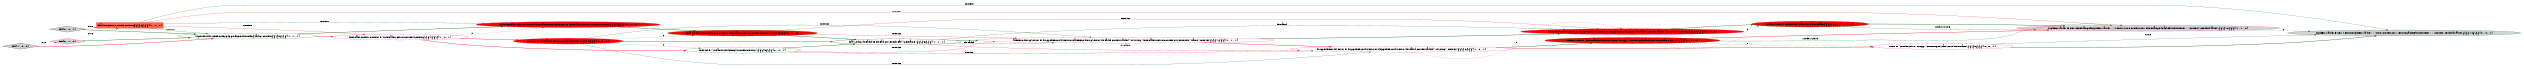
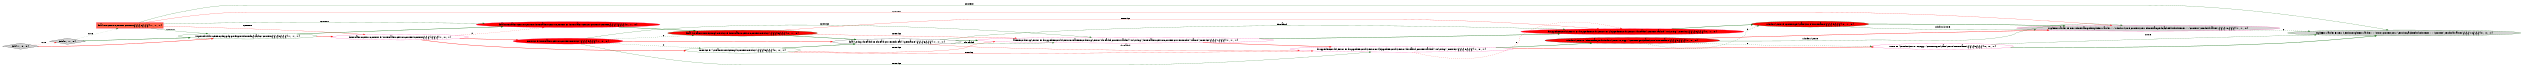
(67, 29) -> none
(67, 41) -> (67, 41)
